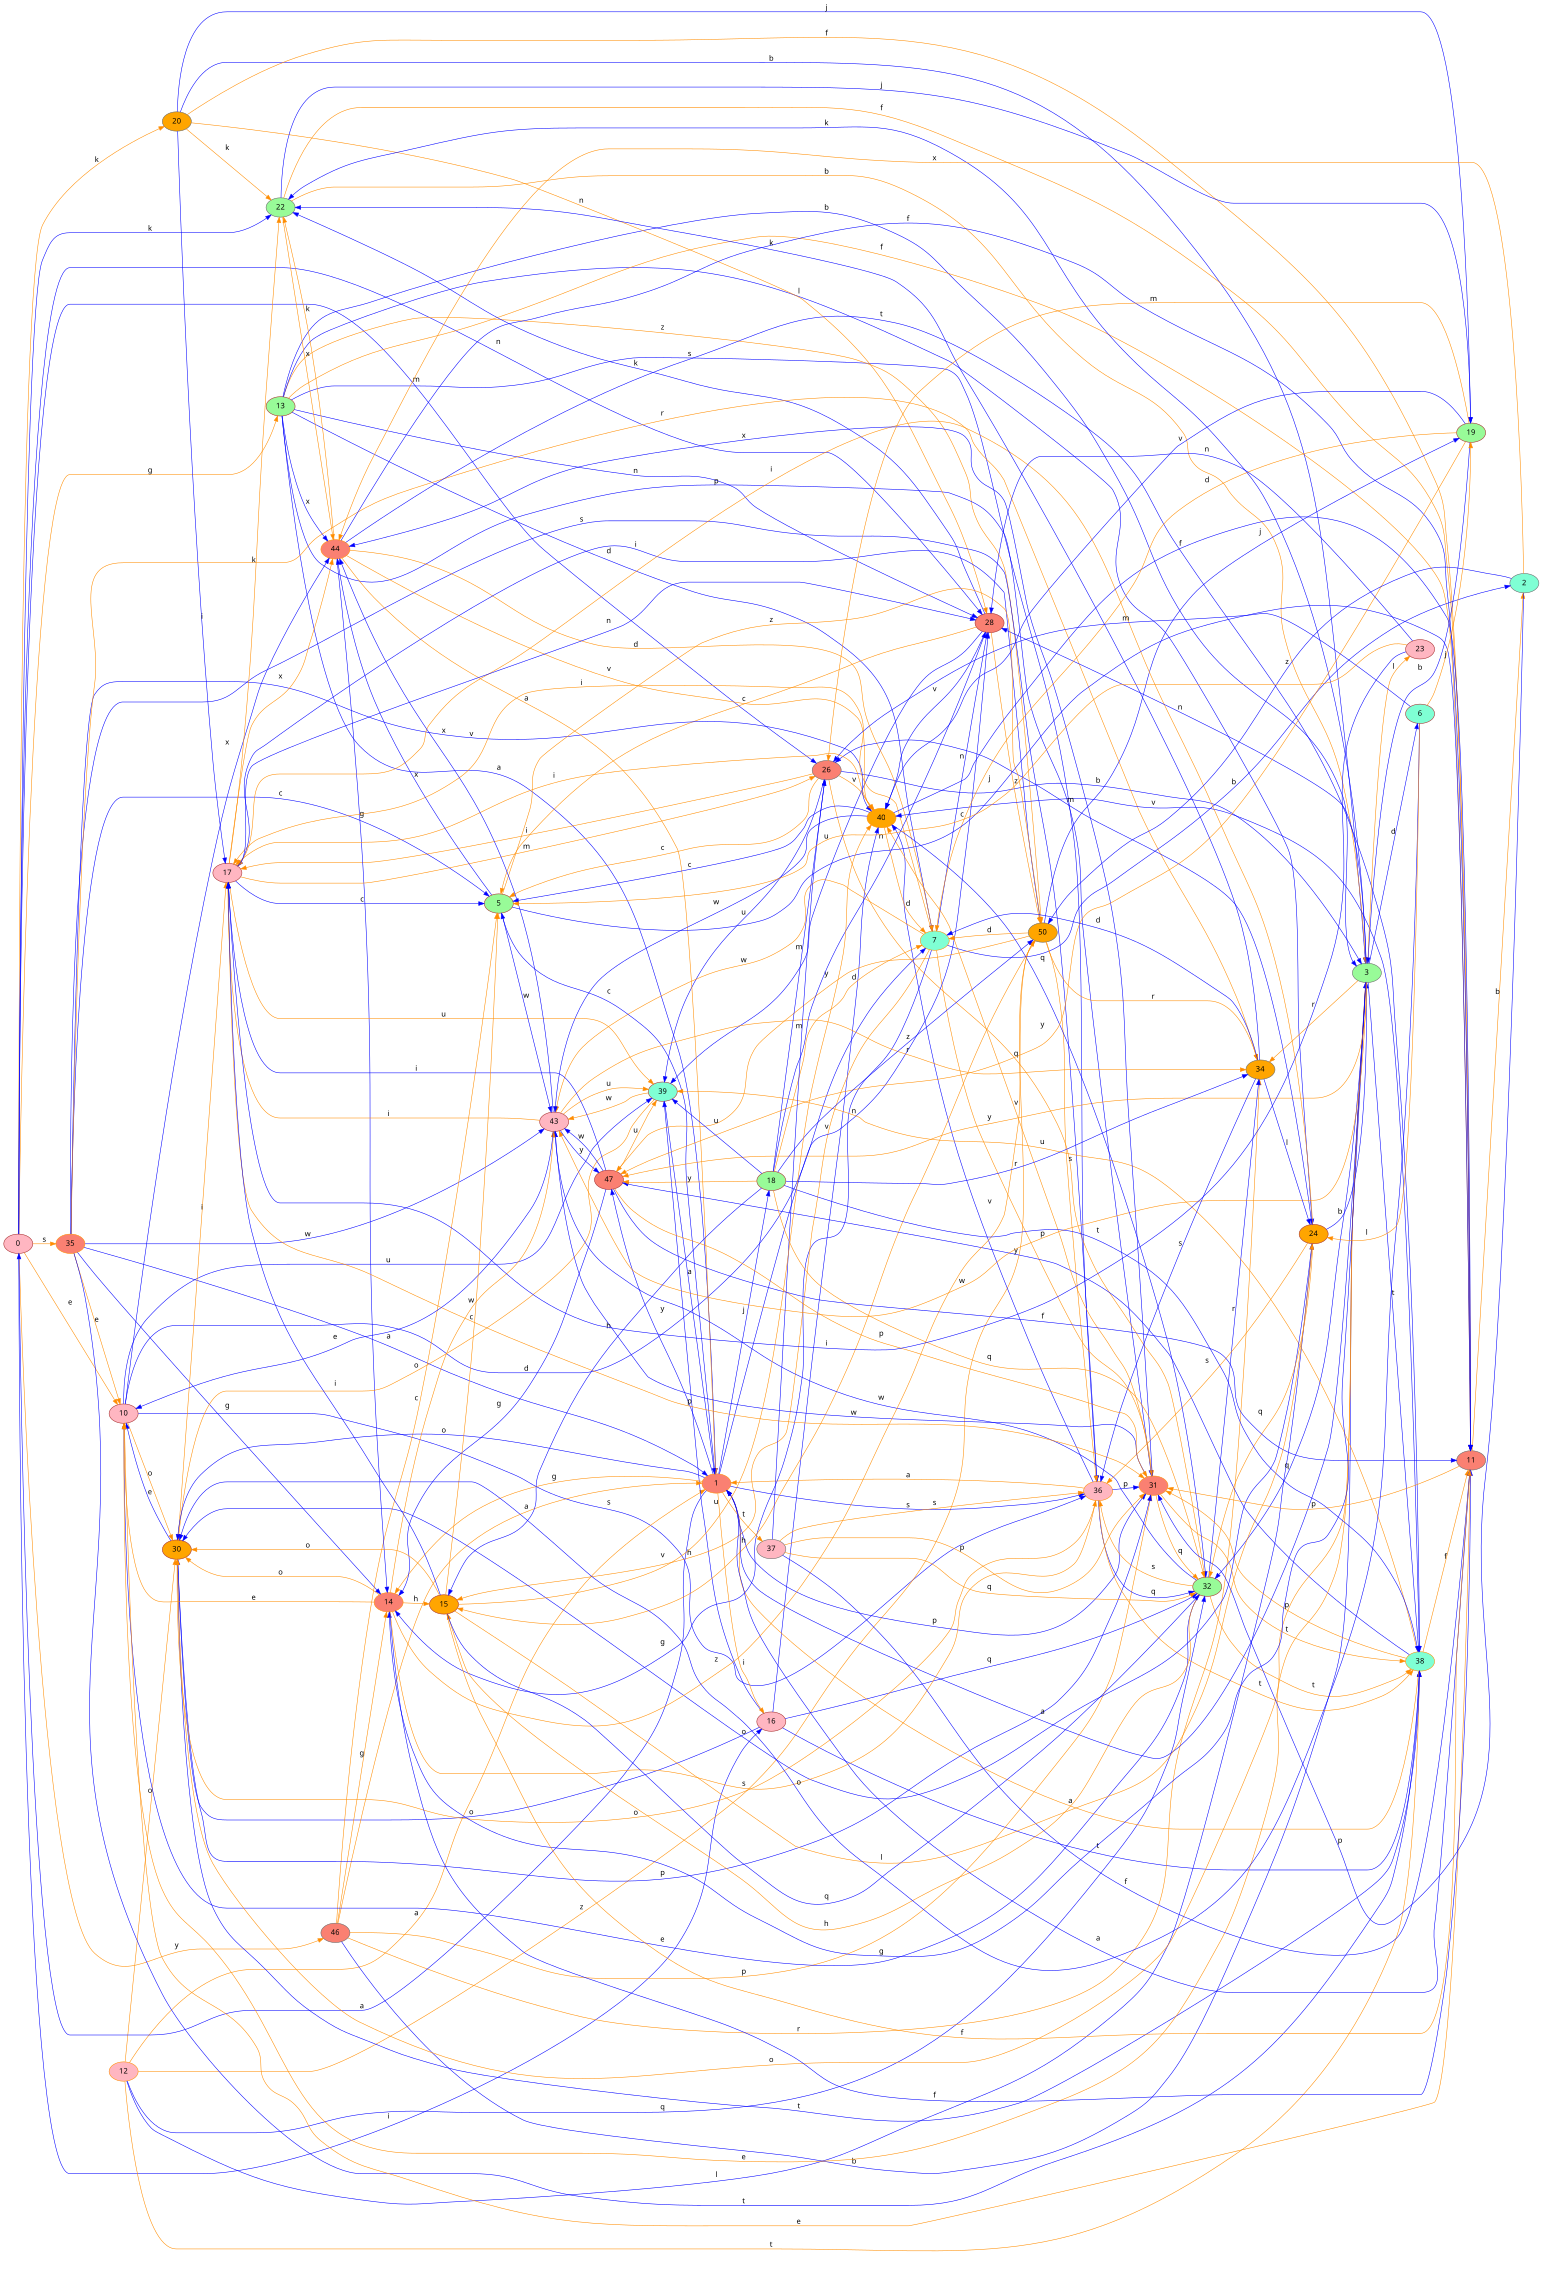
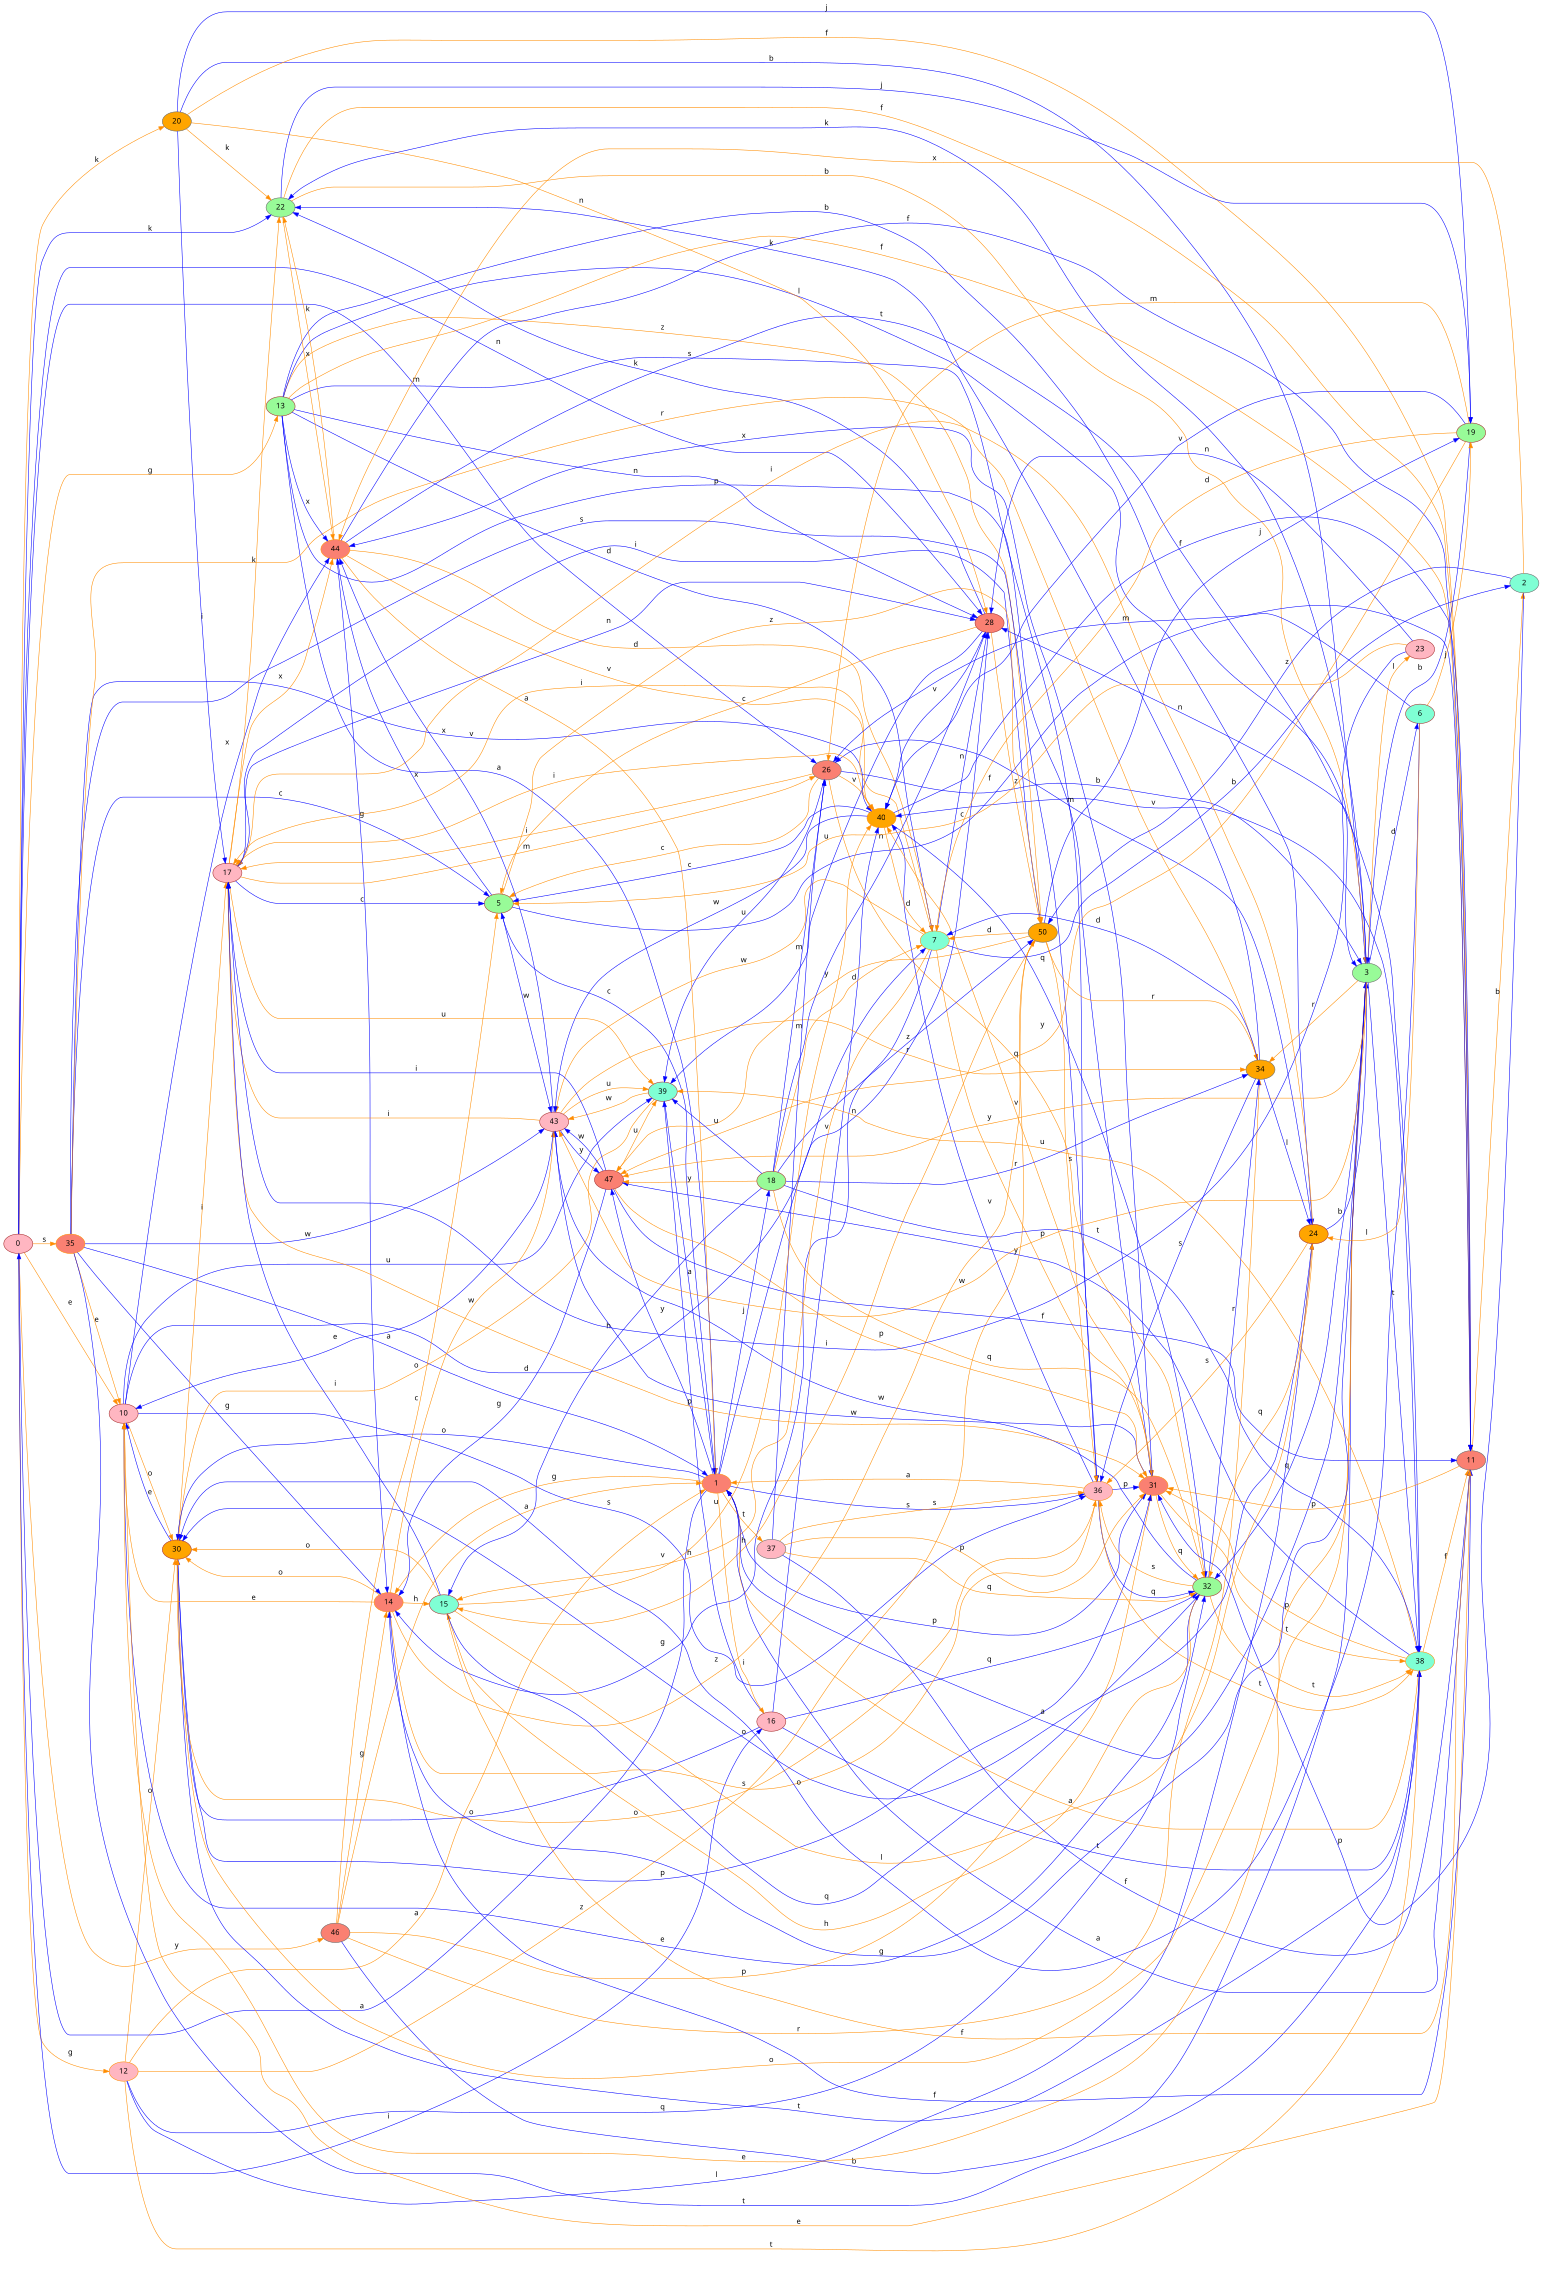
(990, 779) -> (990, 779)
(479, 1257) -> none
(444, 1604) -> (444, 1604)
none -> (23, 1683)
